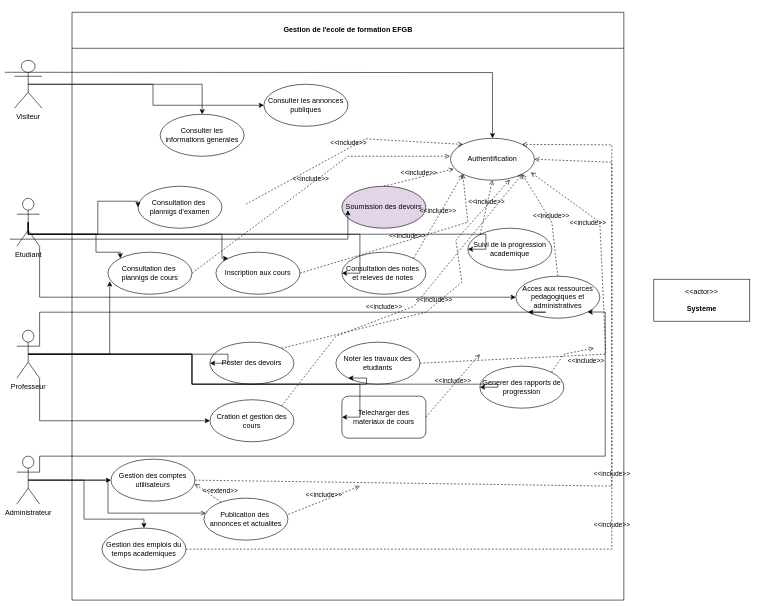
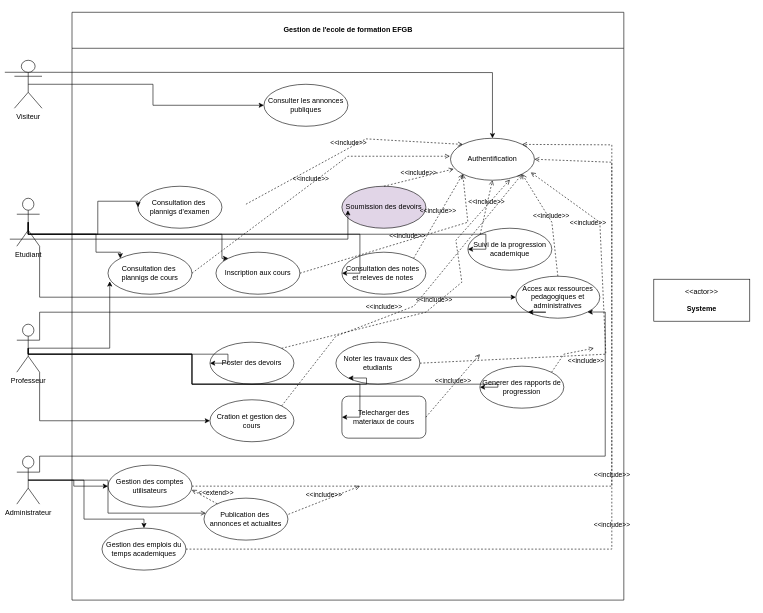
(201, 84) -> none
(202, 135) -> none
(28, 354) -> (28, 348)
(153, 480) -> (150, 486)
